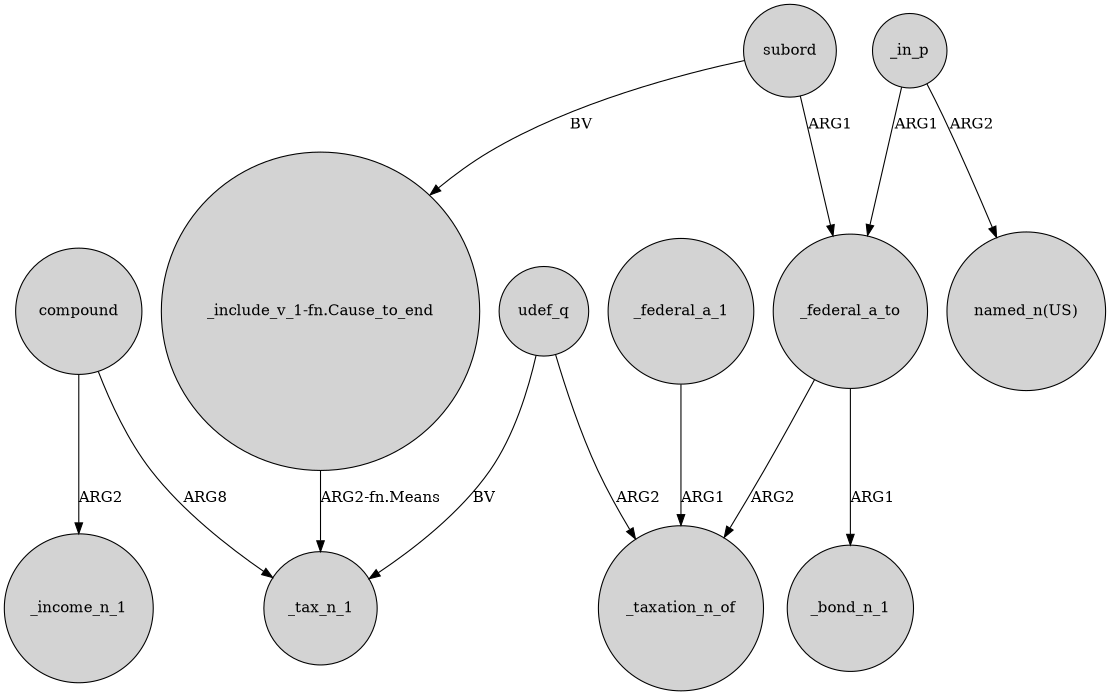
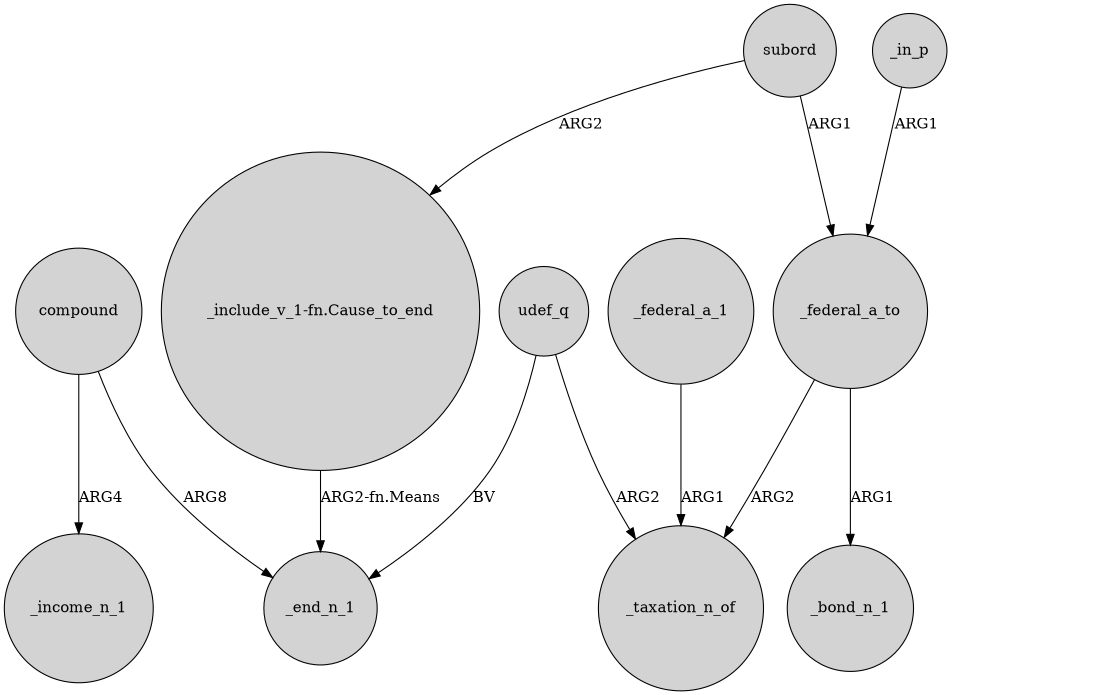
(581, 125) -> (581, 125)
(1026, 311) -> none
(101, 498) -> (101, 498)
(321, 608) -> (321, 608)
